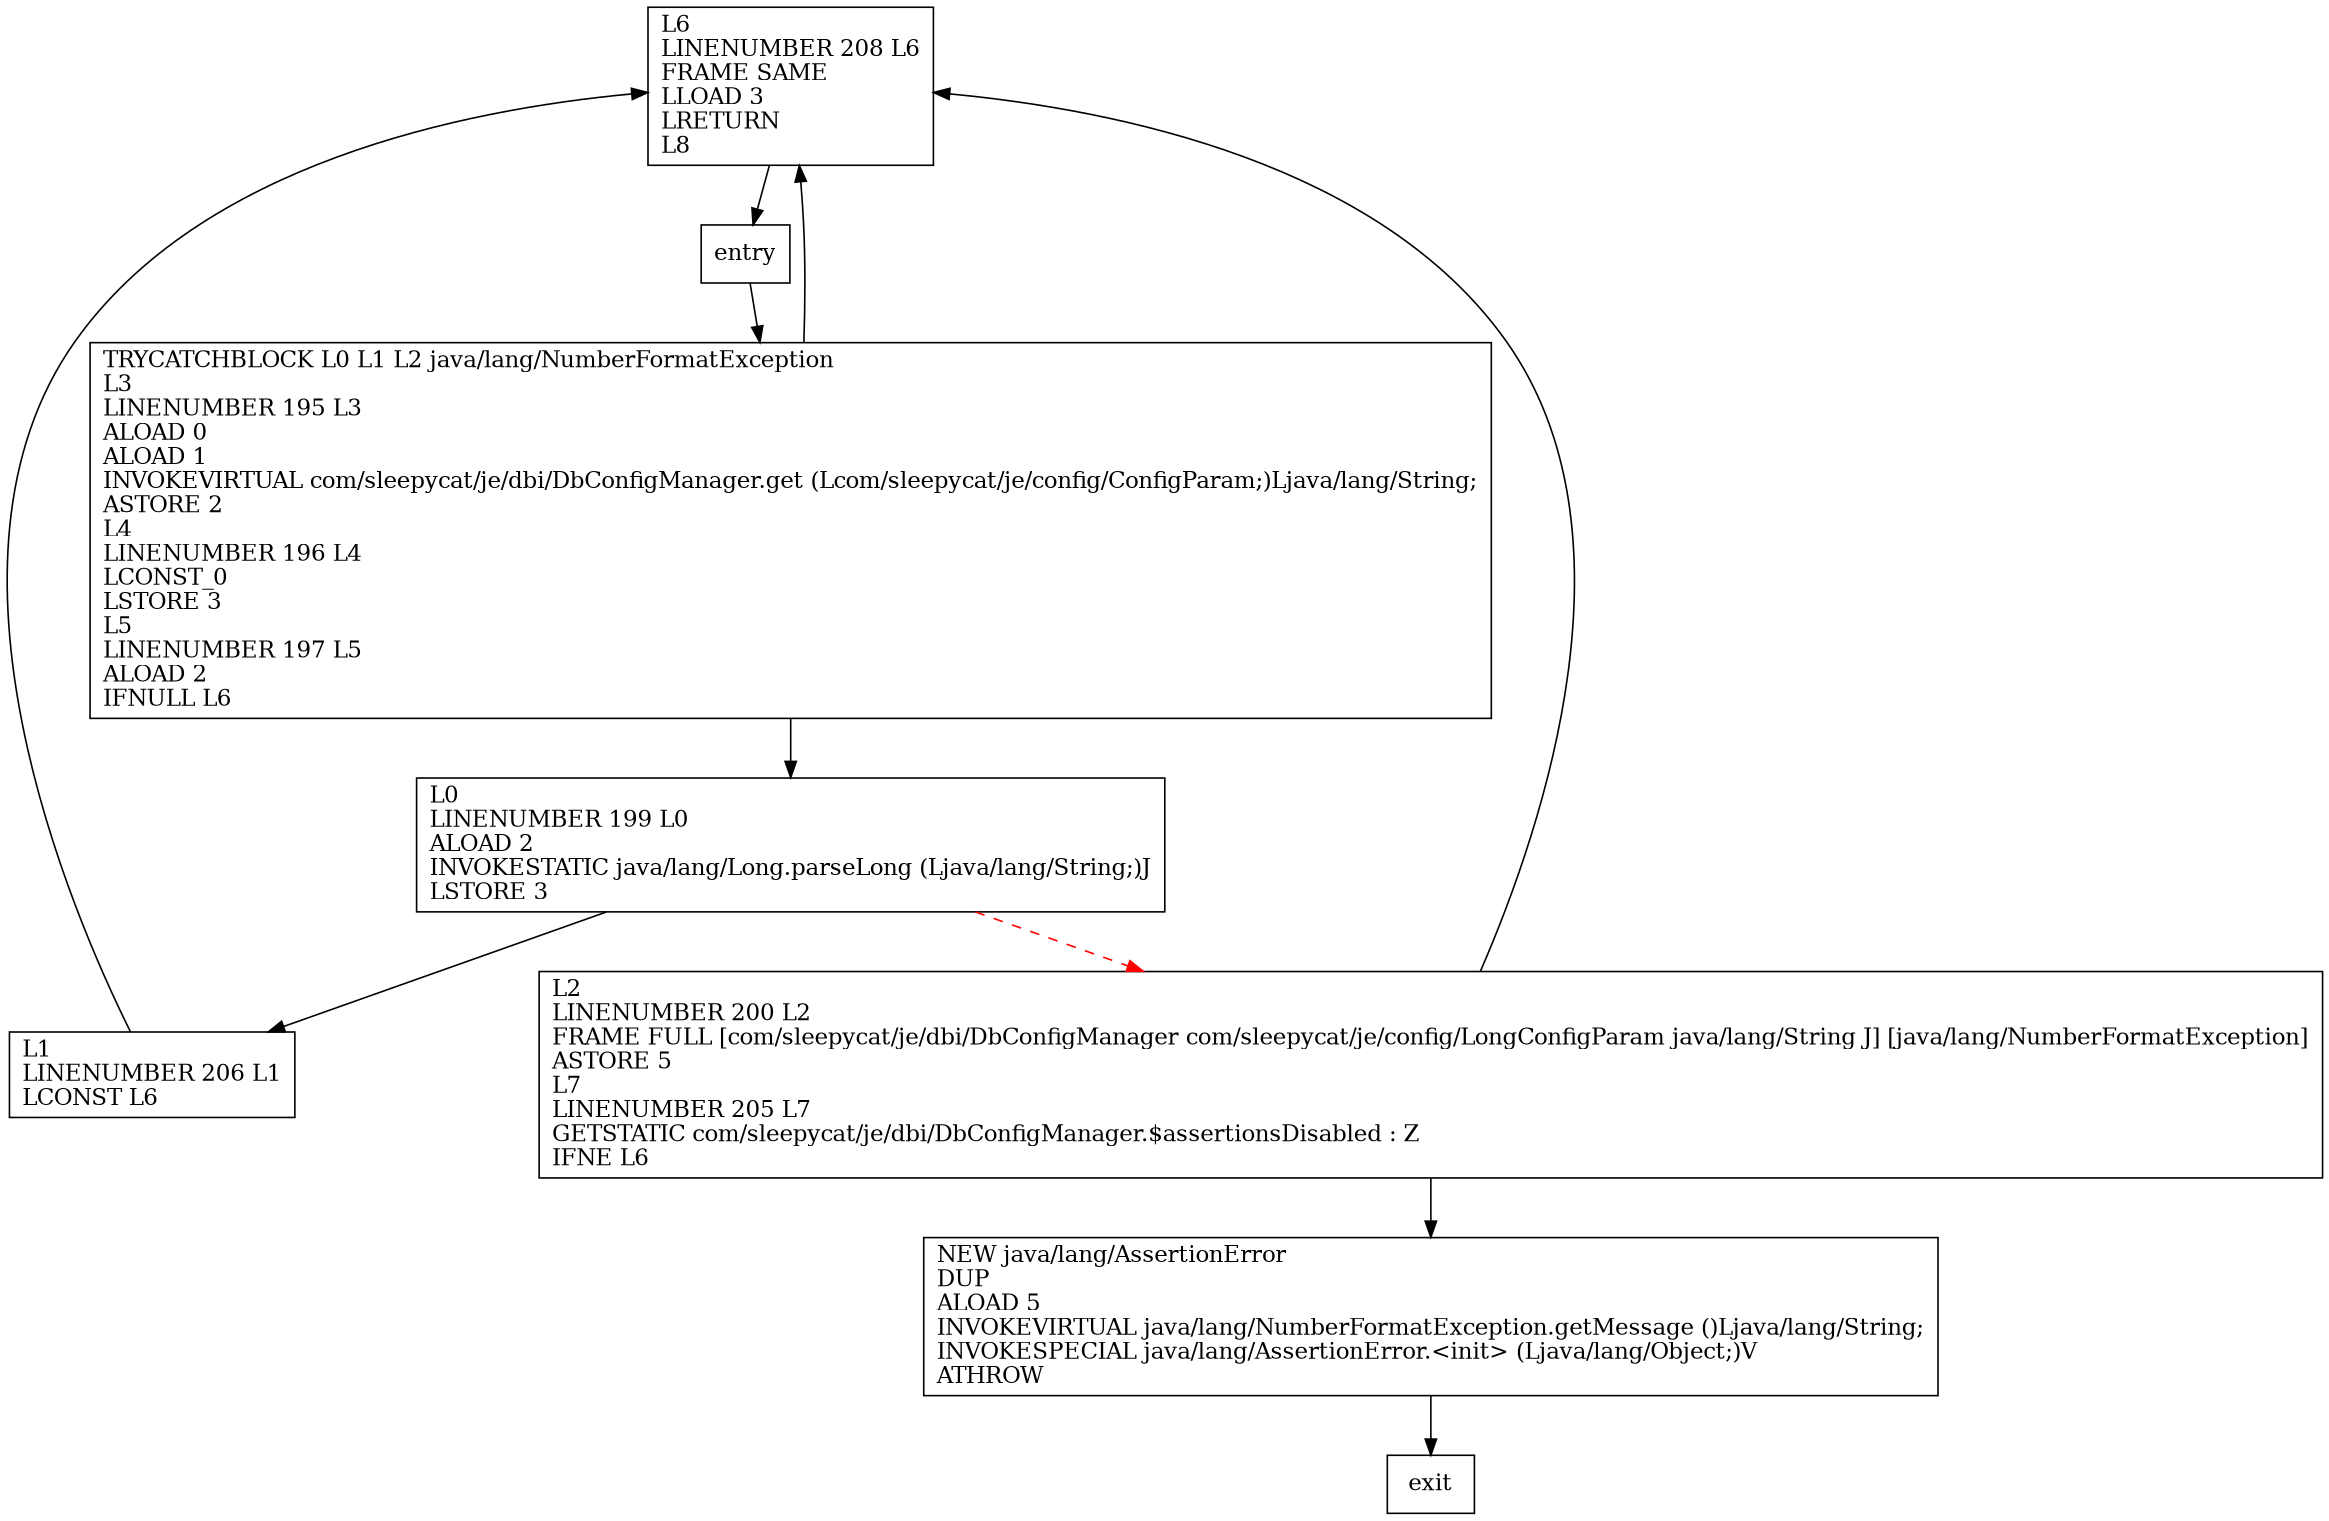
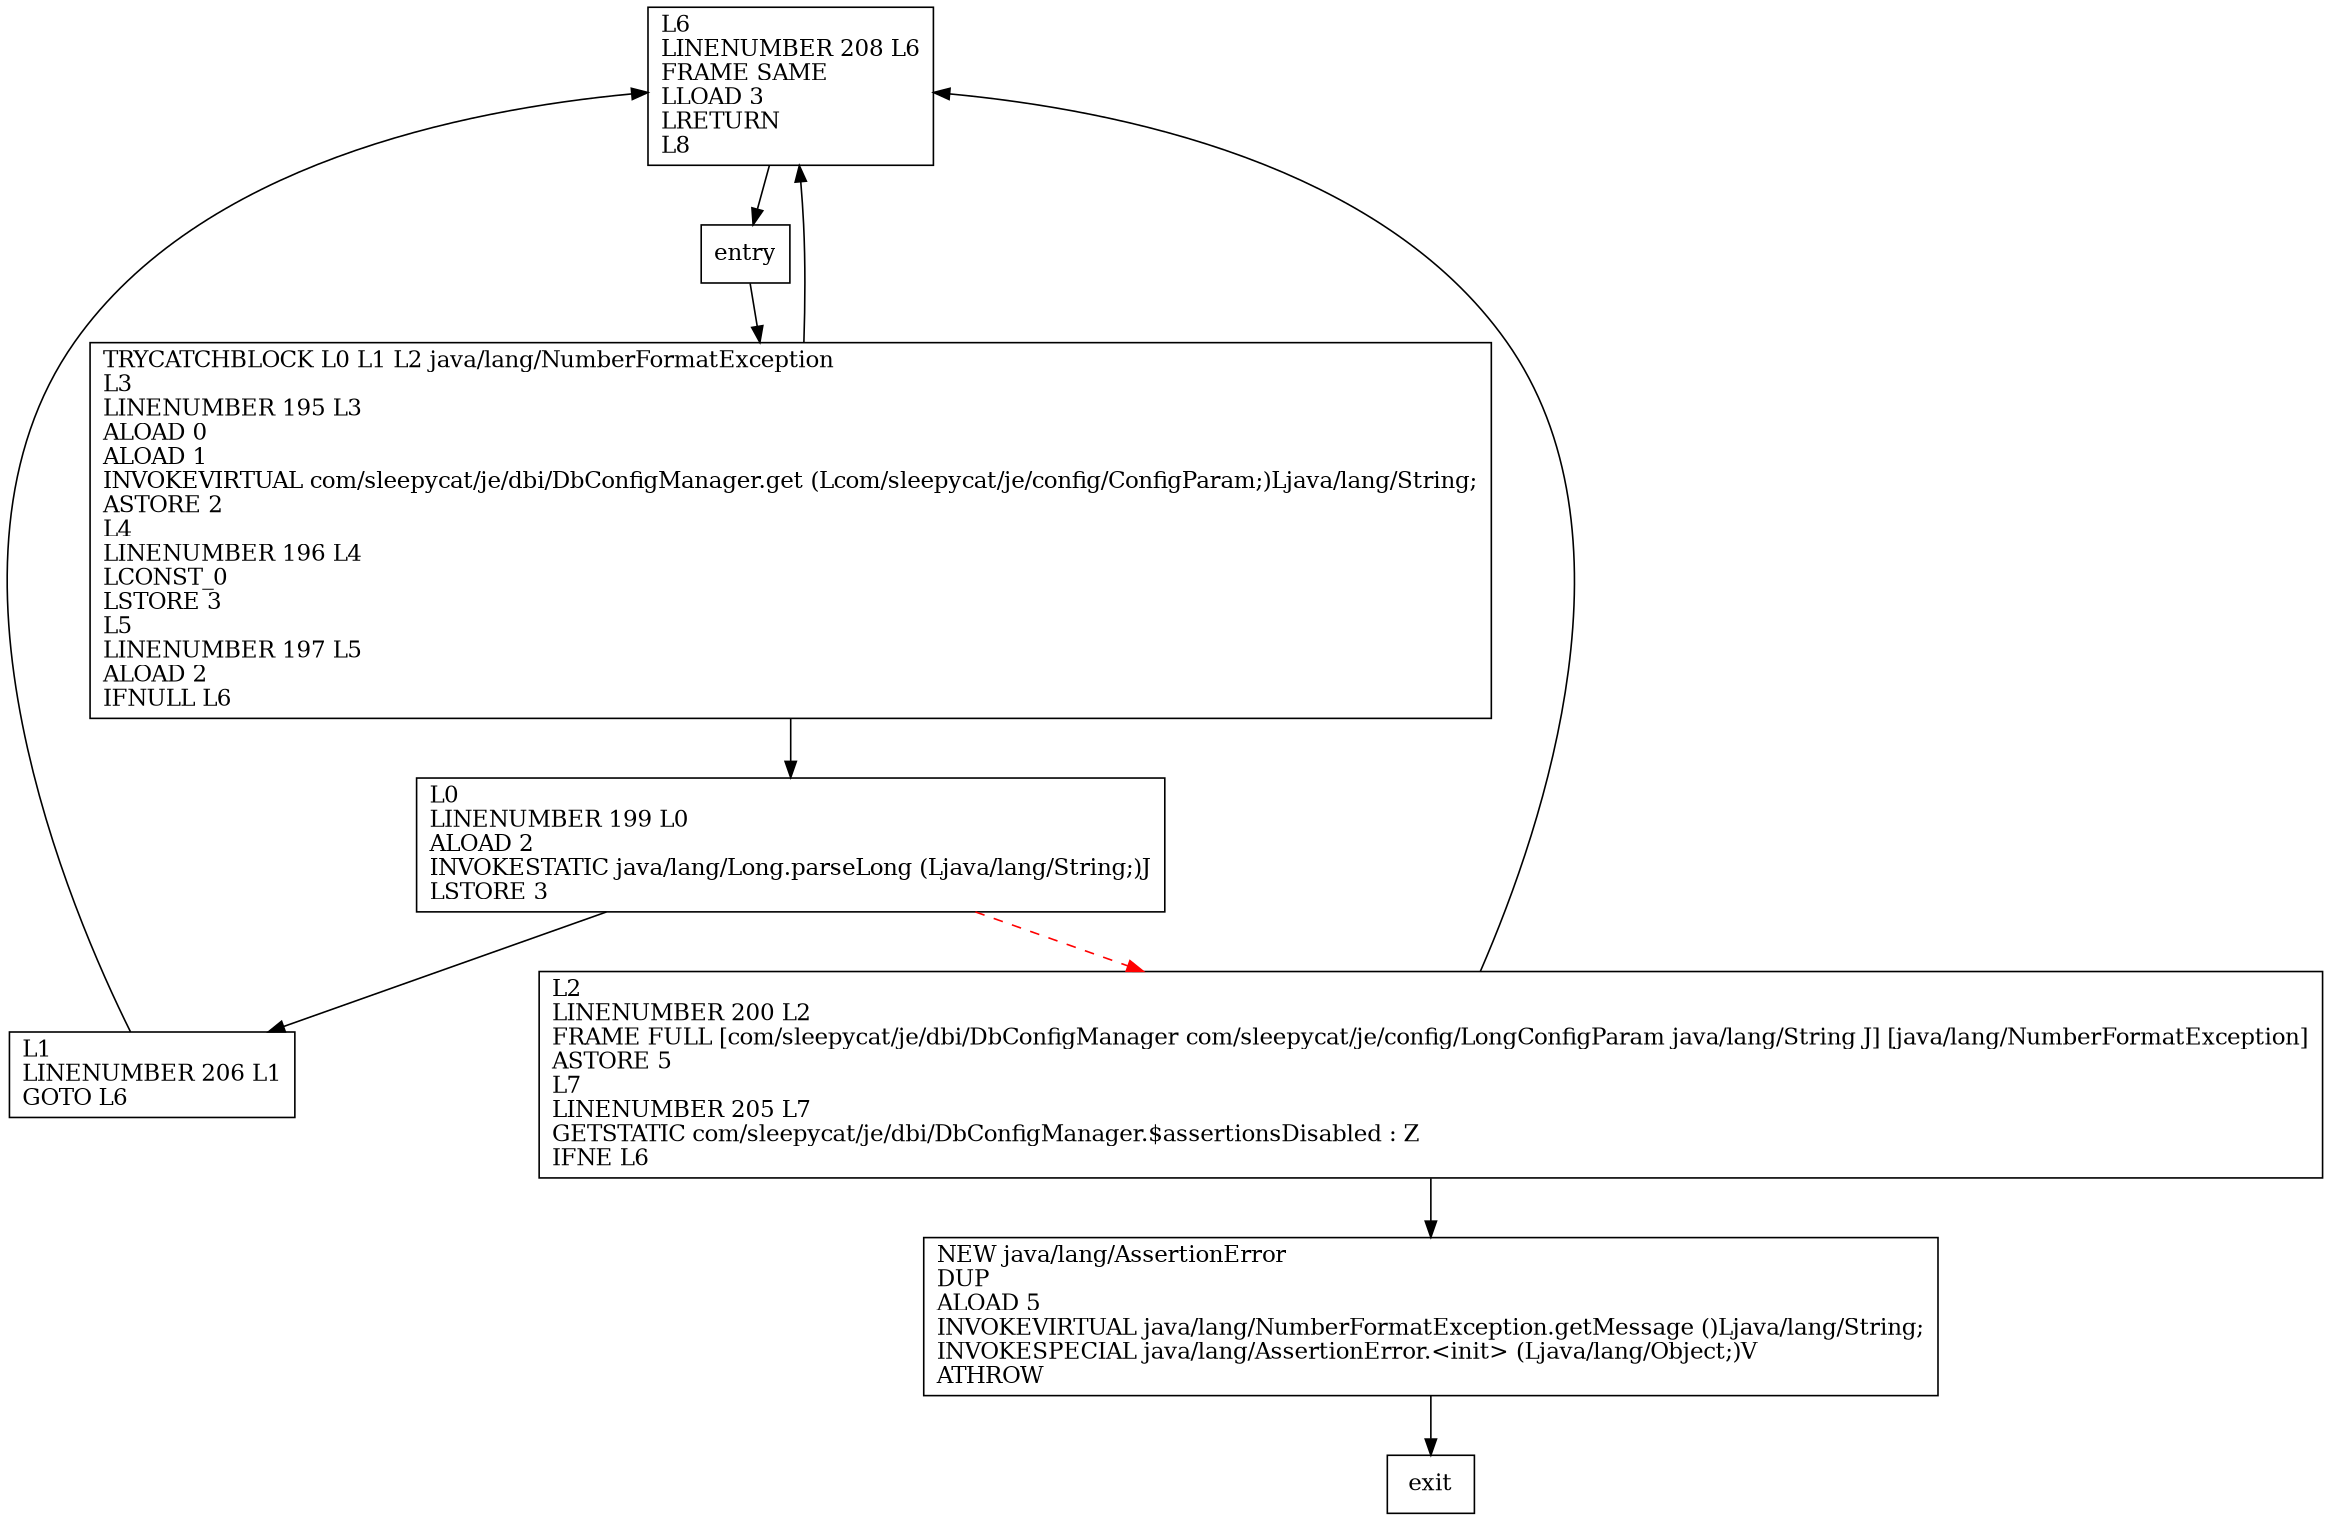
(152, 1075) -> (152, 1075)
